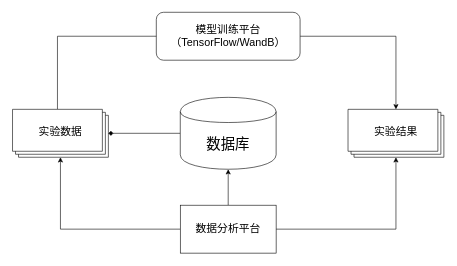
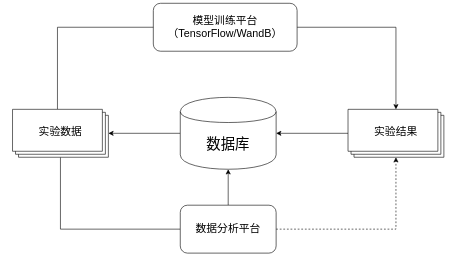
(228, 36) -> (225, 27)
(114, 134) -> (113, 134)
none -> (281, 134)
(60, 162) -> (60, 161)
(228, 230) -> (228, 230)
(370, 230) -> (370, 230)
